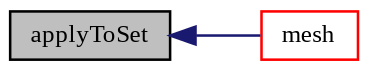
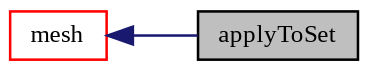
(228, 36) -> (166, 36)
